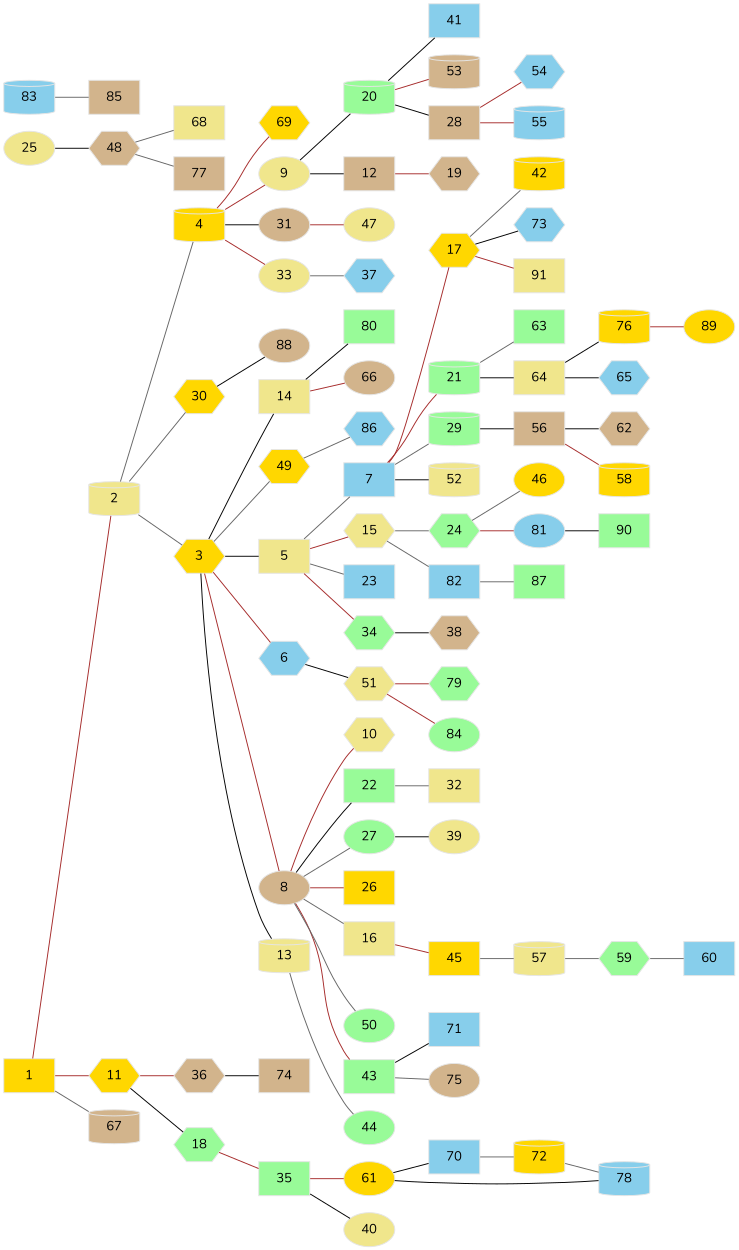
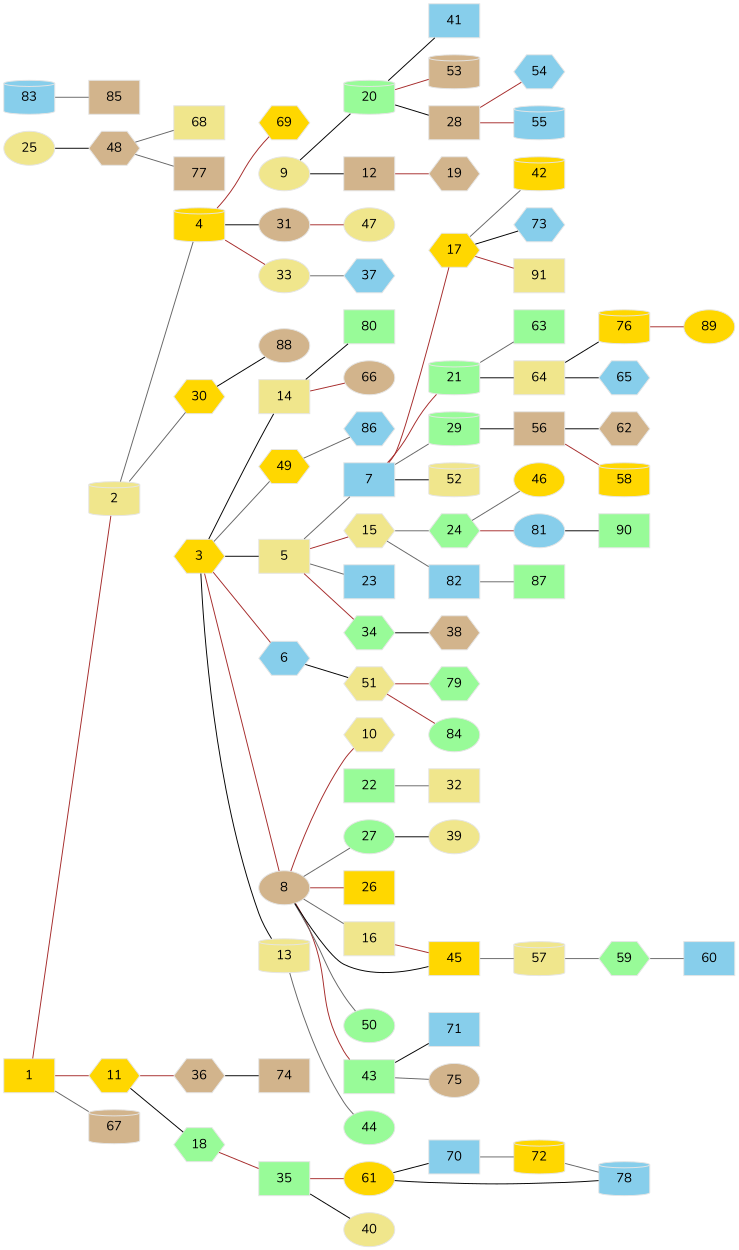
(245, 197) -> none
(160, 530) -> none
(323, 837) -> (347, 966)
